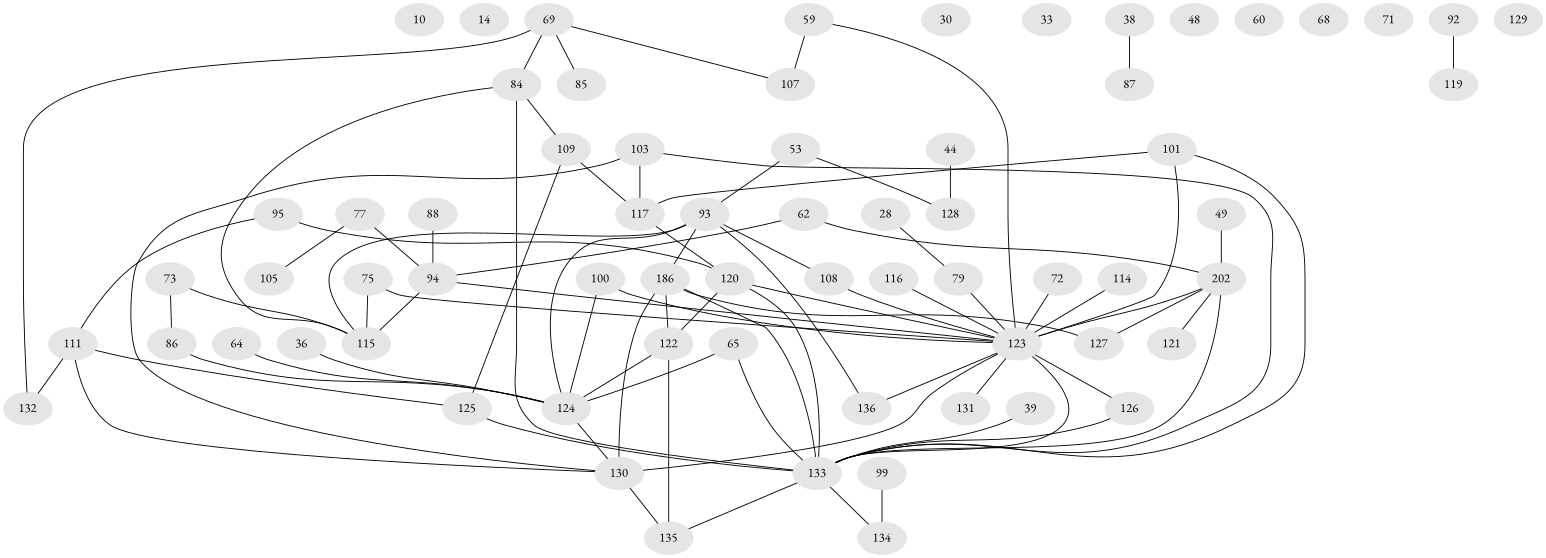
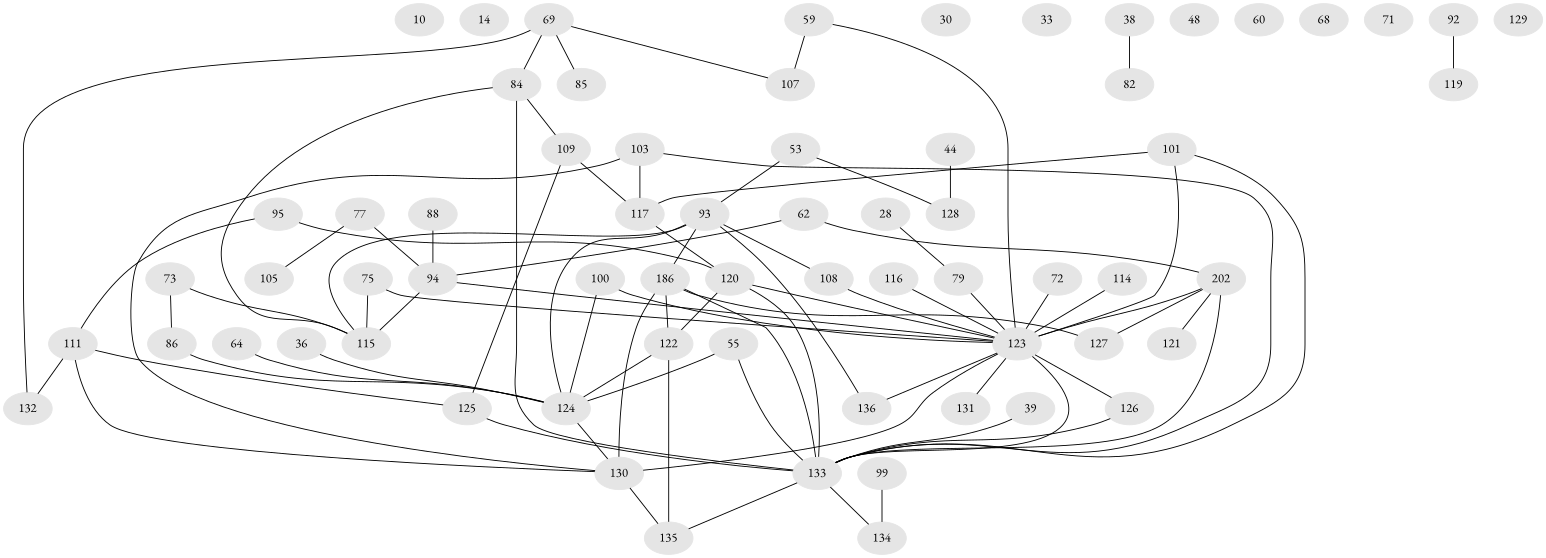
(1130, 85) -> (1130, 85)
(1221, 214) -> none
(733, 344) -> (733, 344)
